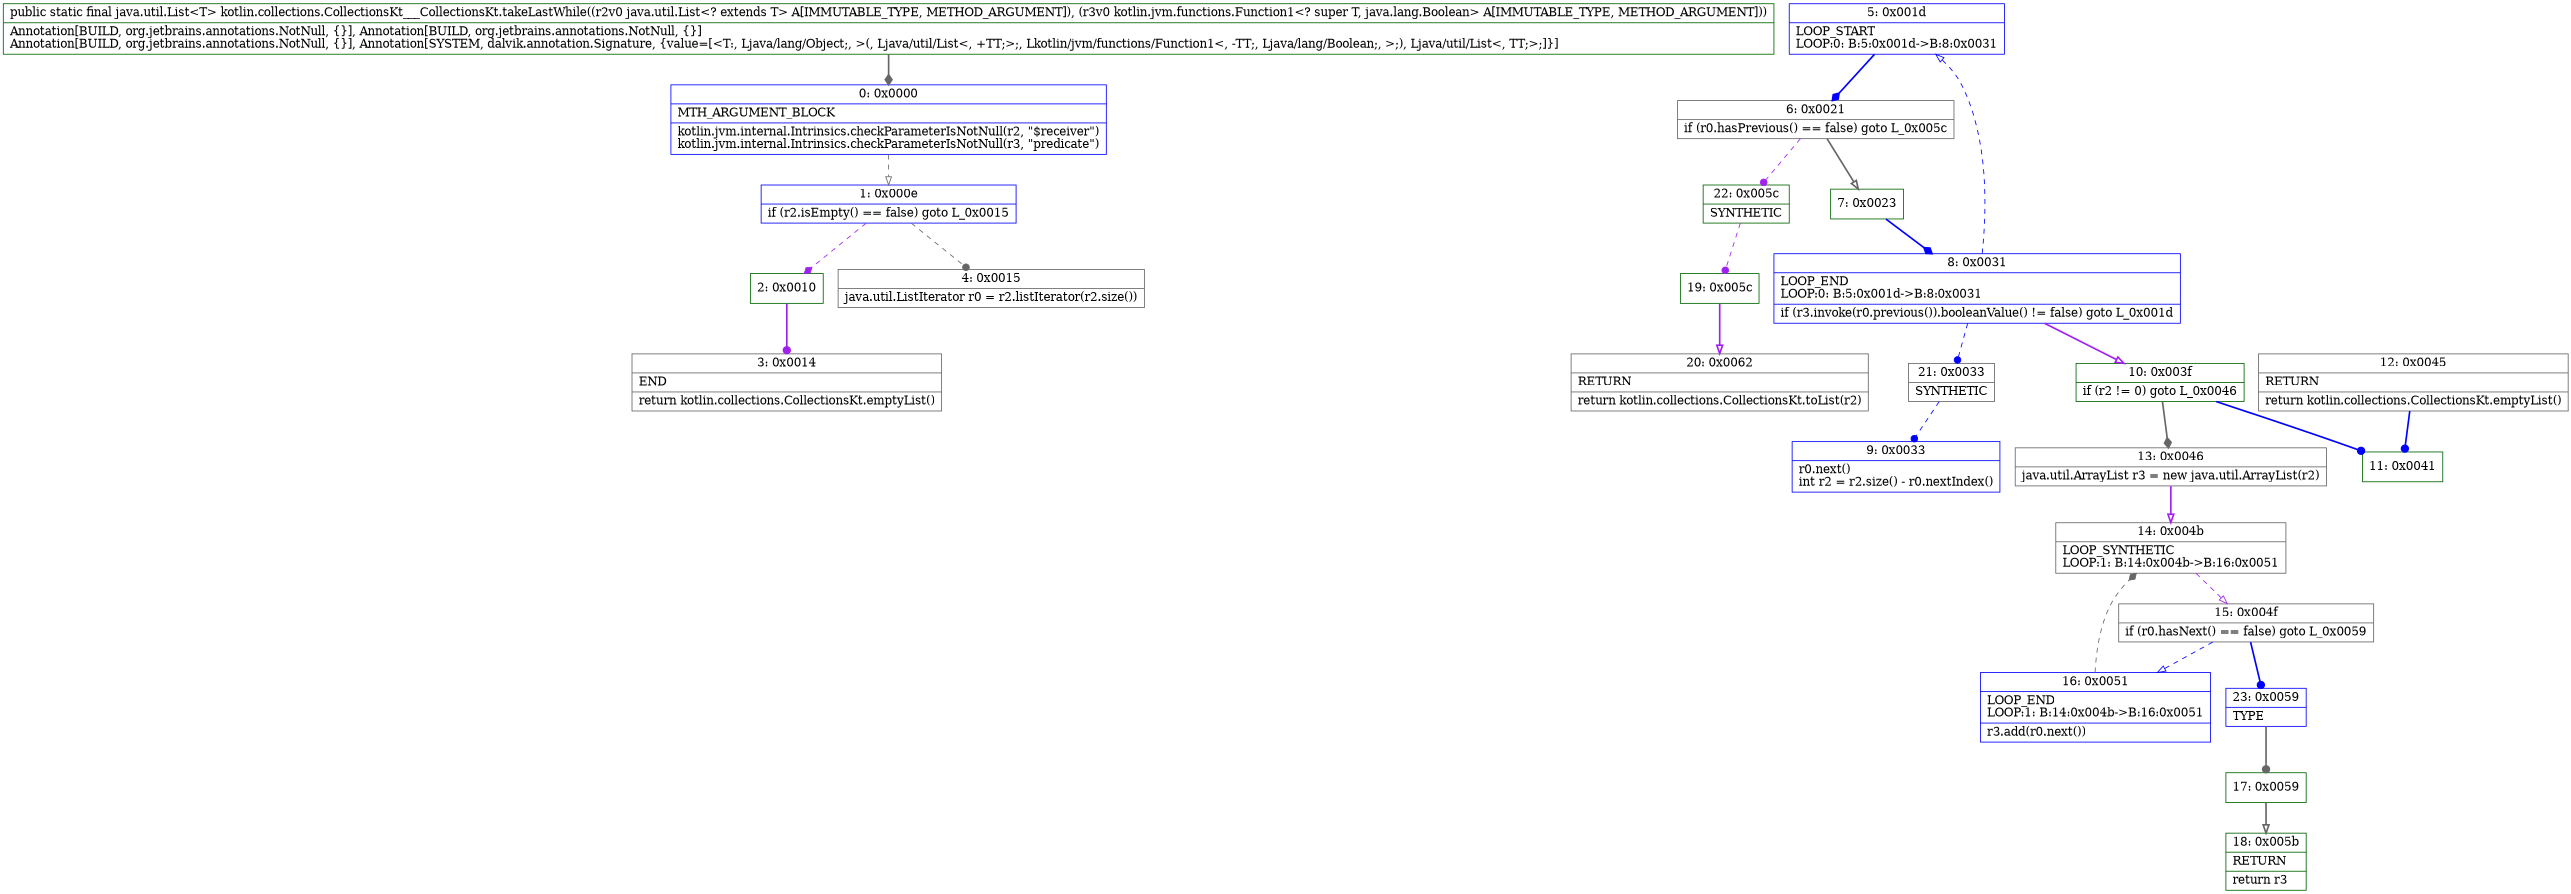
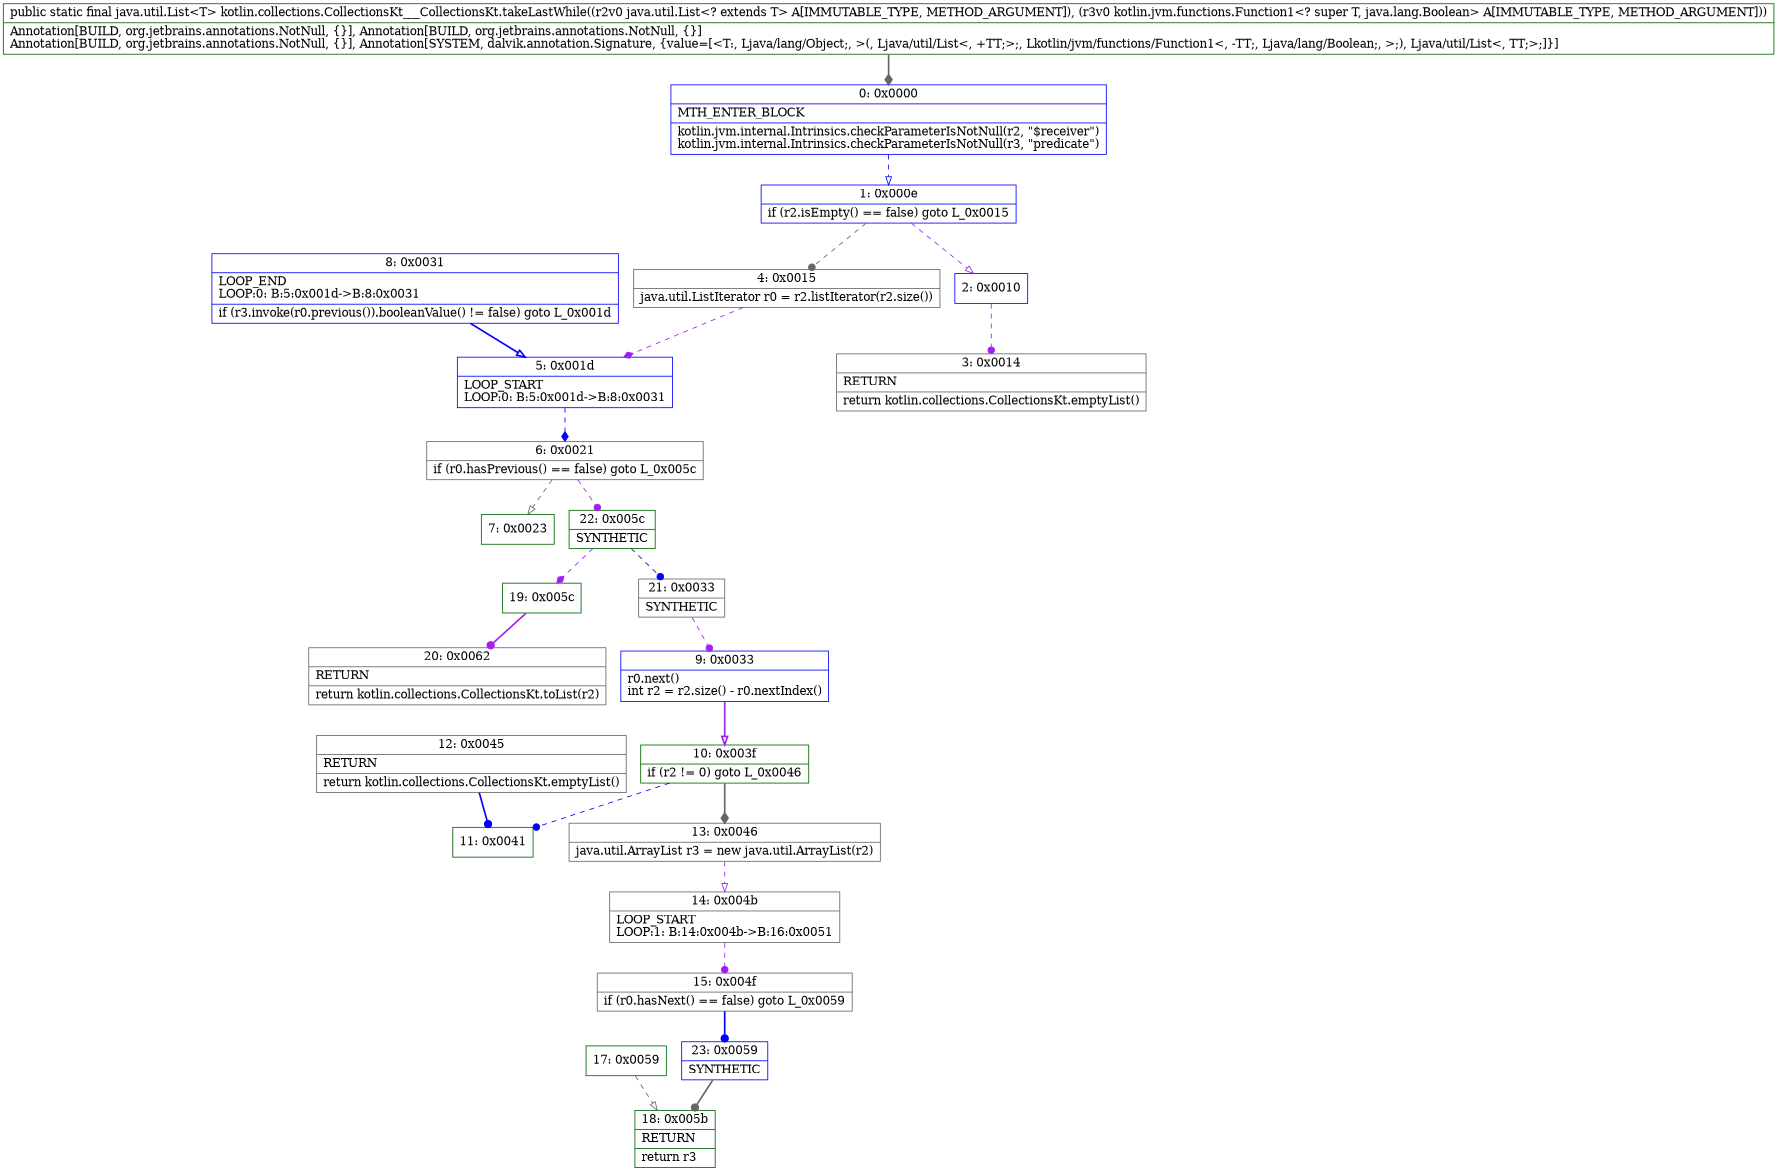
(1857, 74) -> (565, 420)
(756, 113) -> (741, 113)
(1981, 152) -> (494, 338)
(1840, 160) -> (542, 494)
(889, 166) -> (889, 166)
(1905, 233) -> none
(839, 245) -> (939, 246)
(1733, 245) -> (579, 562)
(787, 288) -> (991, 288)
(1720, 324) -> (510, 628)
(787, 325) -> (991, 325)
none -> (688, 330)
(1963, 340) -> (644, 561)
(2081, 341) -> (725, 719)
(653, 382) -> (870, 382)
(1928, 419) -> (700, 631)
(2287, 425) -> (605, 805)
(2171, 500) -> (725, 873)
(2119, 551) -> (656, 920)
(2209, 586) -> (725, 955)
(2096, 707) -> none
(2249, 716) -> (725, 1070)
(2266, 746) -> (705, 1092)
(2266, 814) -> (644, 1090)
